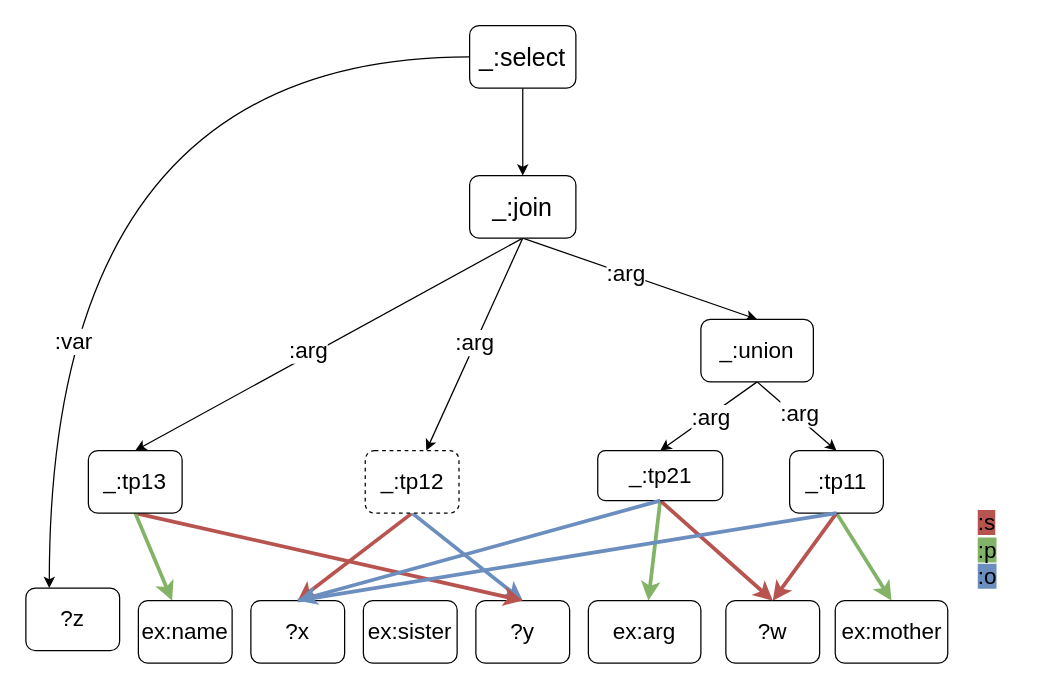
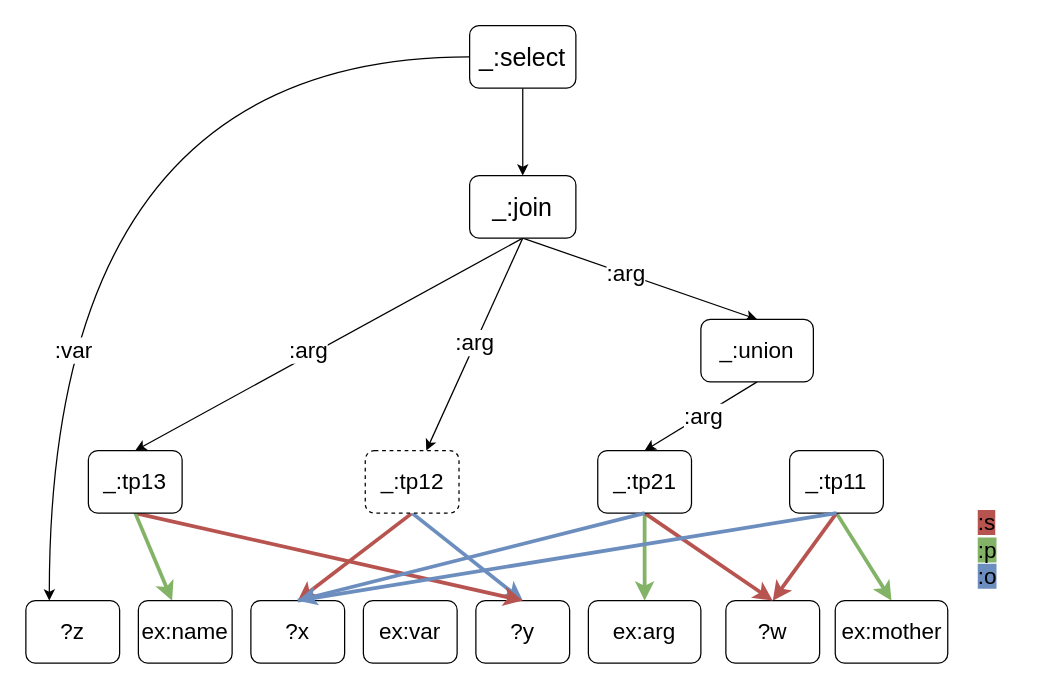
(808, 426) -> none
(660, 476) -> (644, 482)
(73, 619) -> (73, 632)
(410, 632) -> (410, 632)
